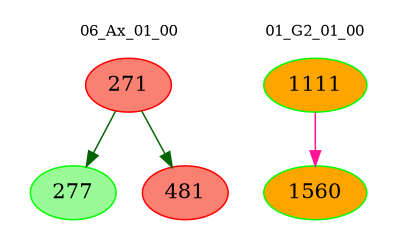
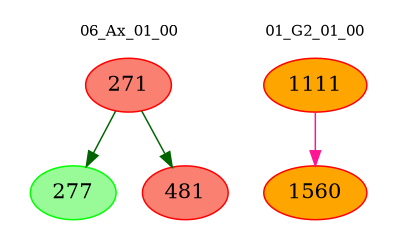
(315, 85) -> (315, 85)
(315, 193) -> (315, 193)
